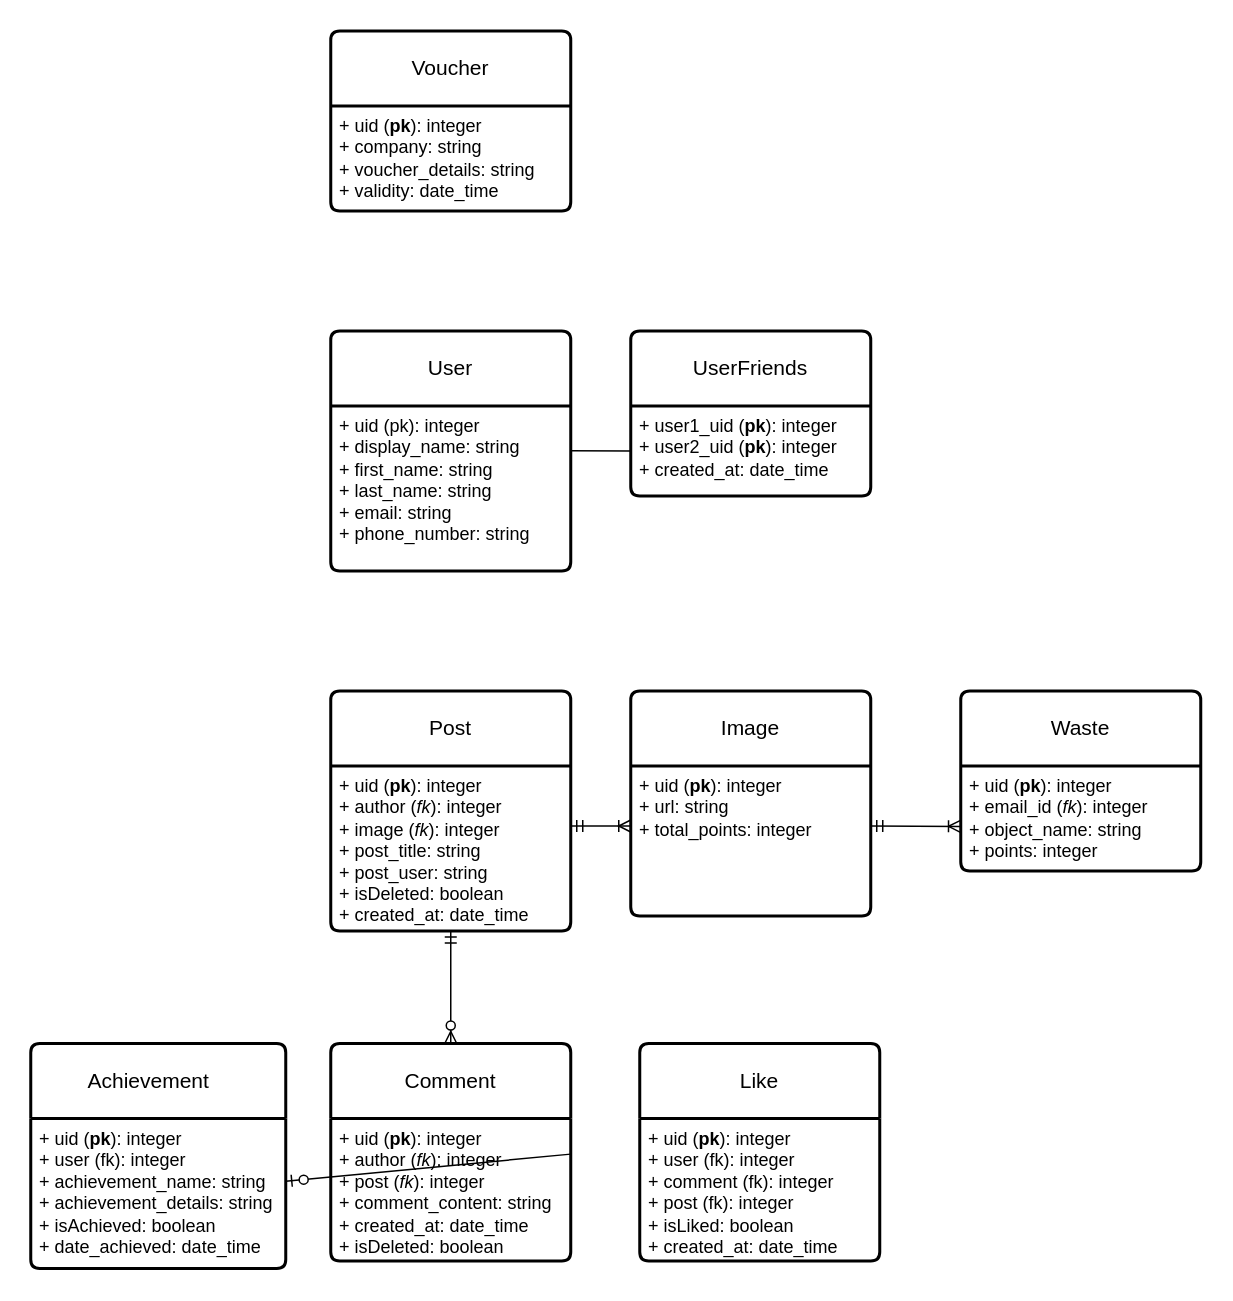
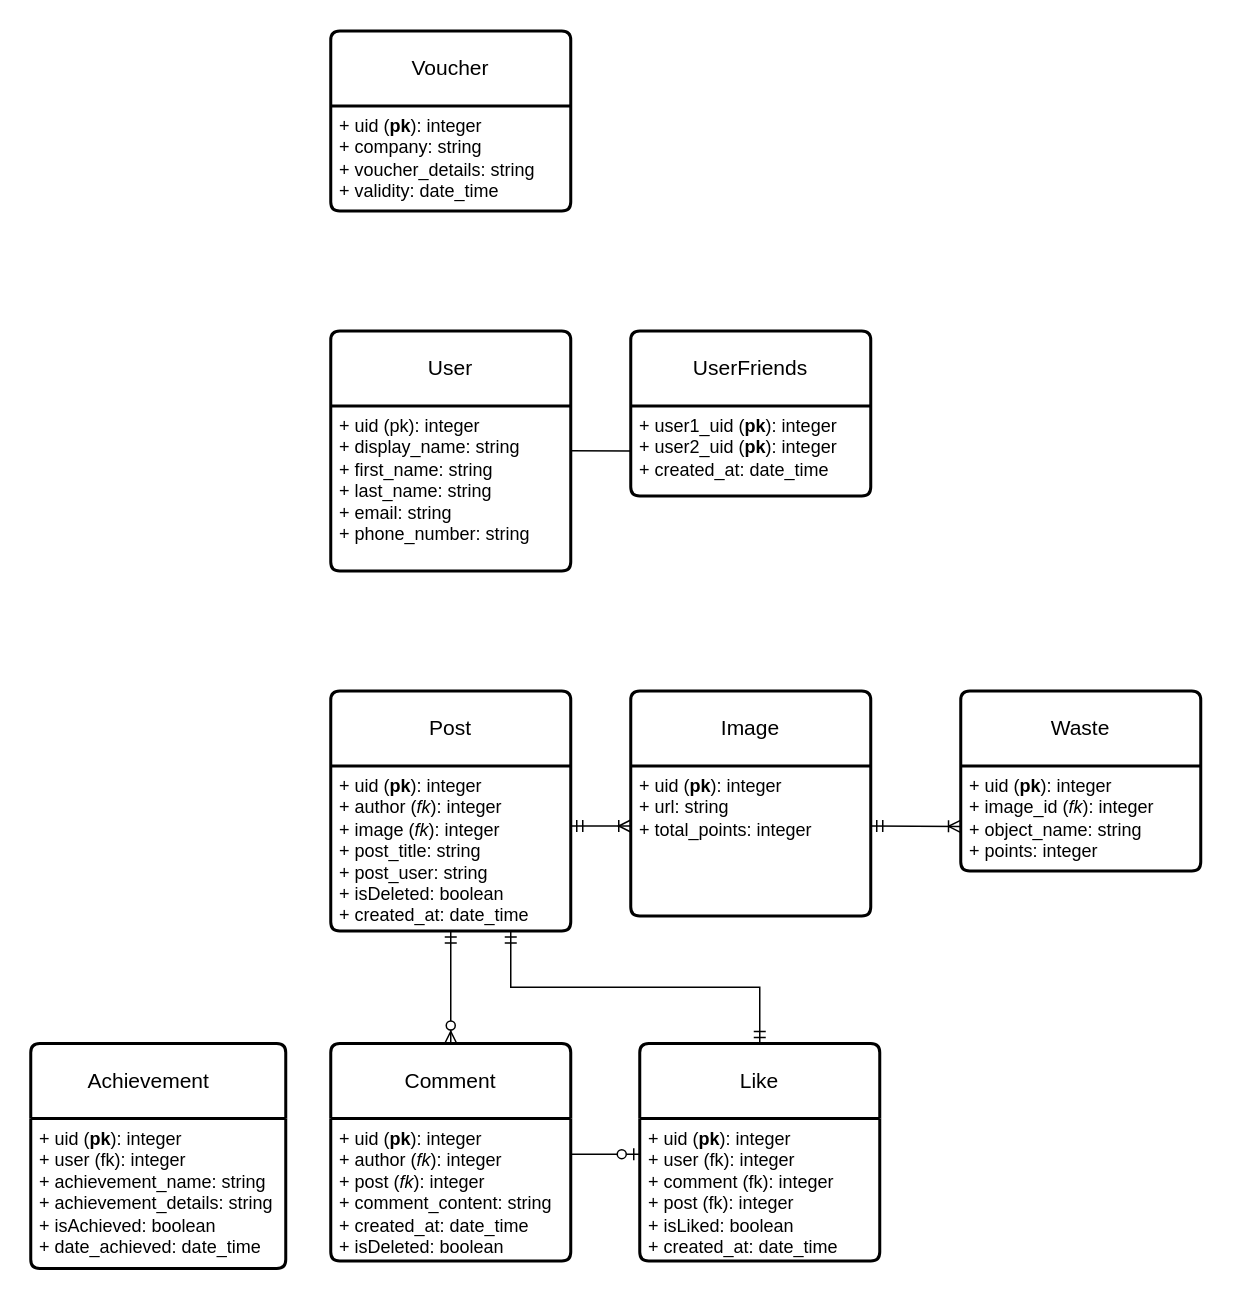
(1072, 819) -> (1074, 819)
none -> (636, 987)
(427, 1168) -> (604, 1154)
